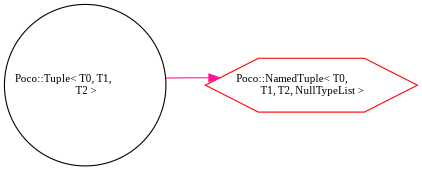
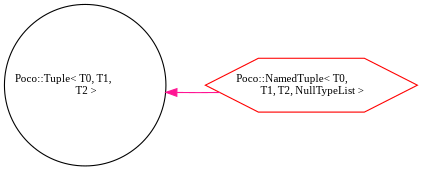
(187, 78) -> (198, 93)
